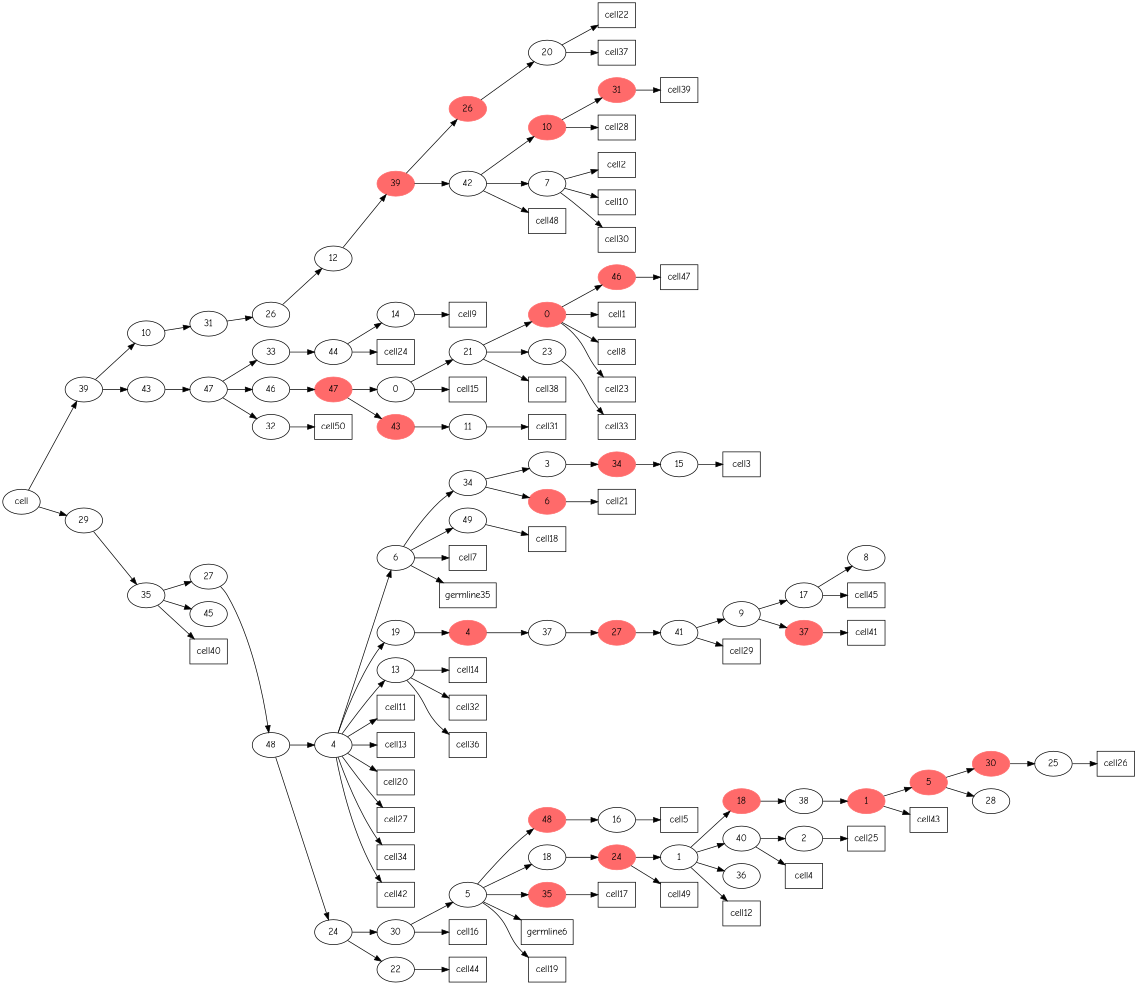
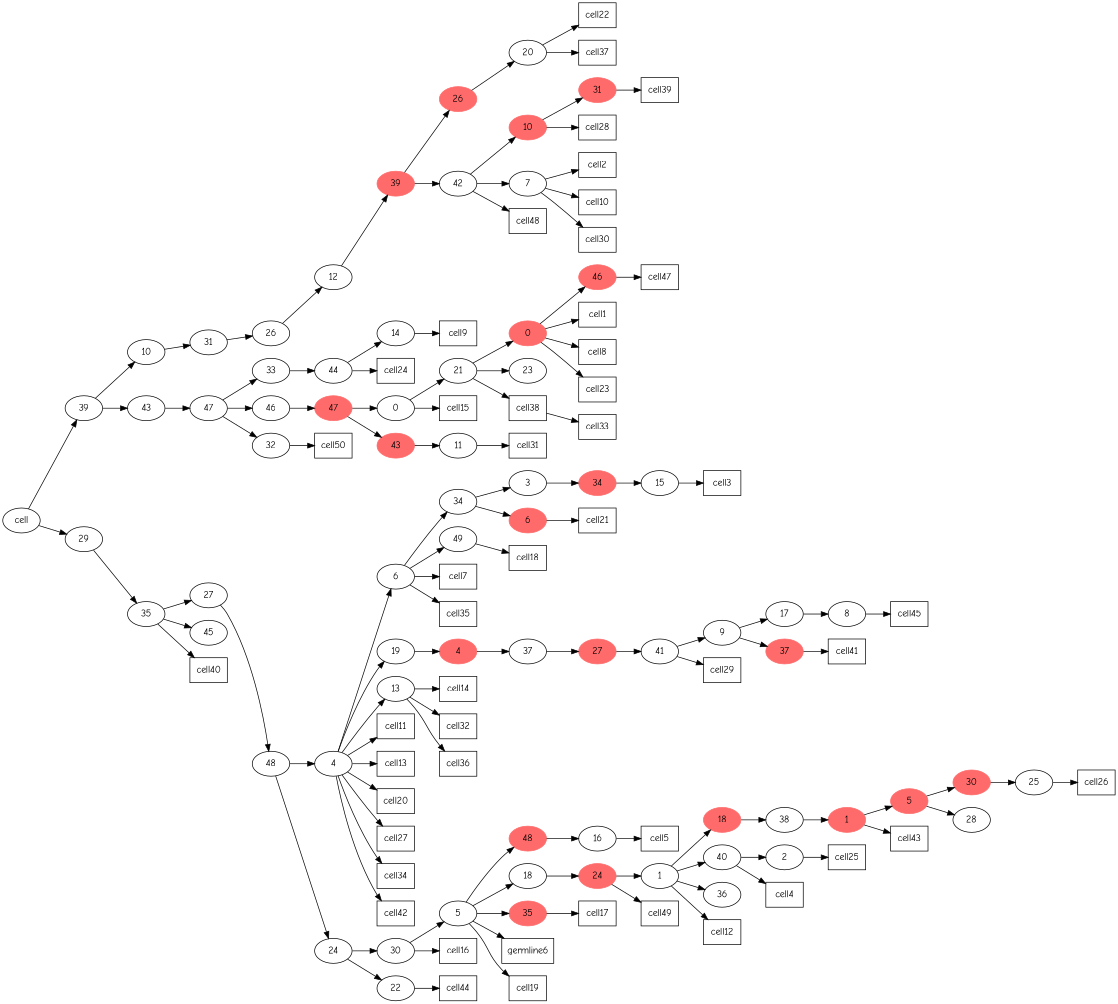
(582, 383) -> (559, 417)
(468, 595) -> (458, 614)
(832, 595) -> (875, 614)
